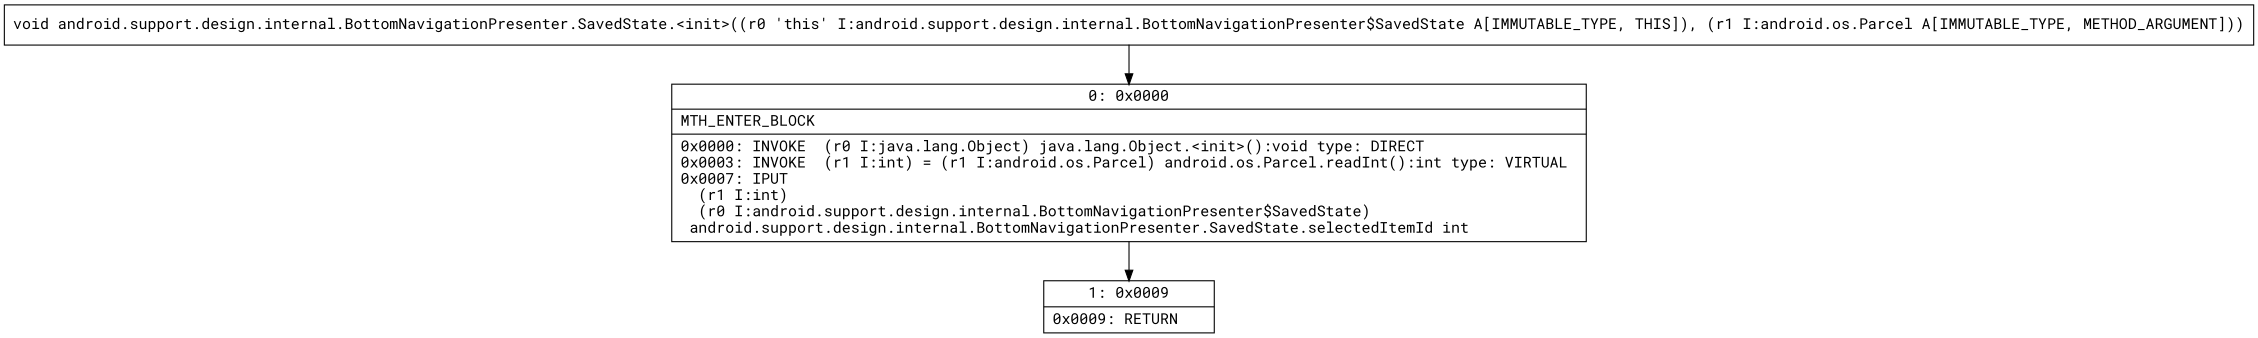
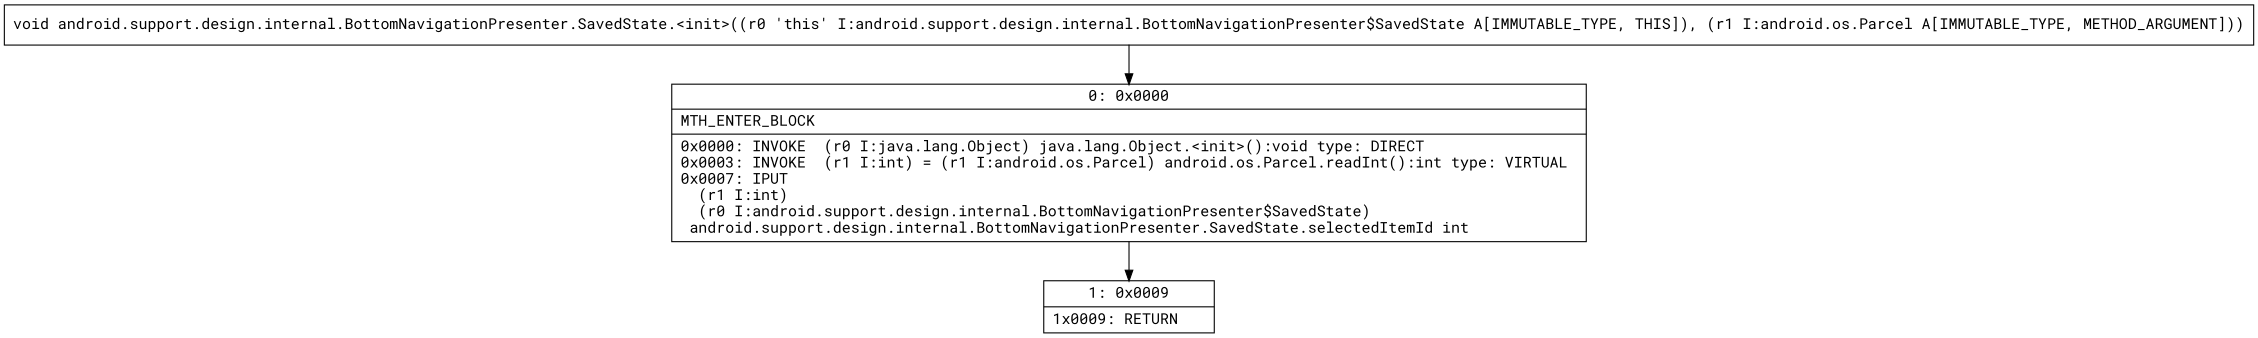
(1129, 319) -> (1129, 319)
